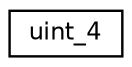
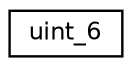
(66, 34) -> (66, 34)
